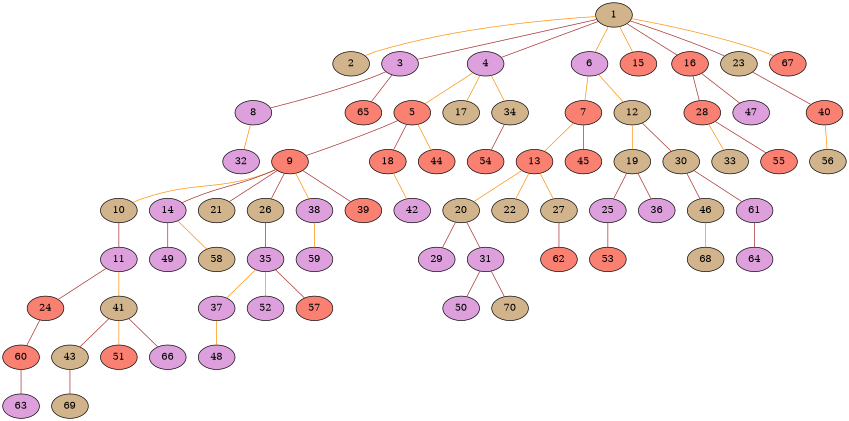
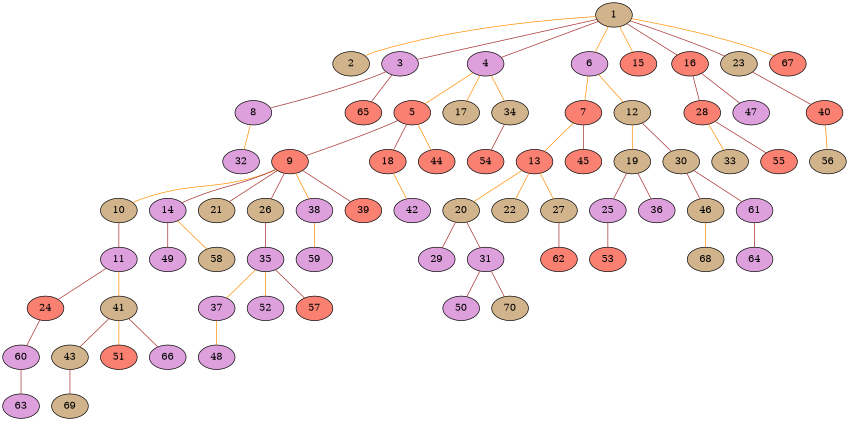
(21, 357) -> (21, 357)
